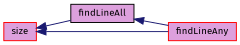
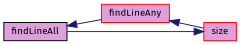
(107, 32) -> (191, 25)
